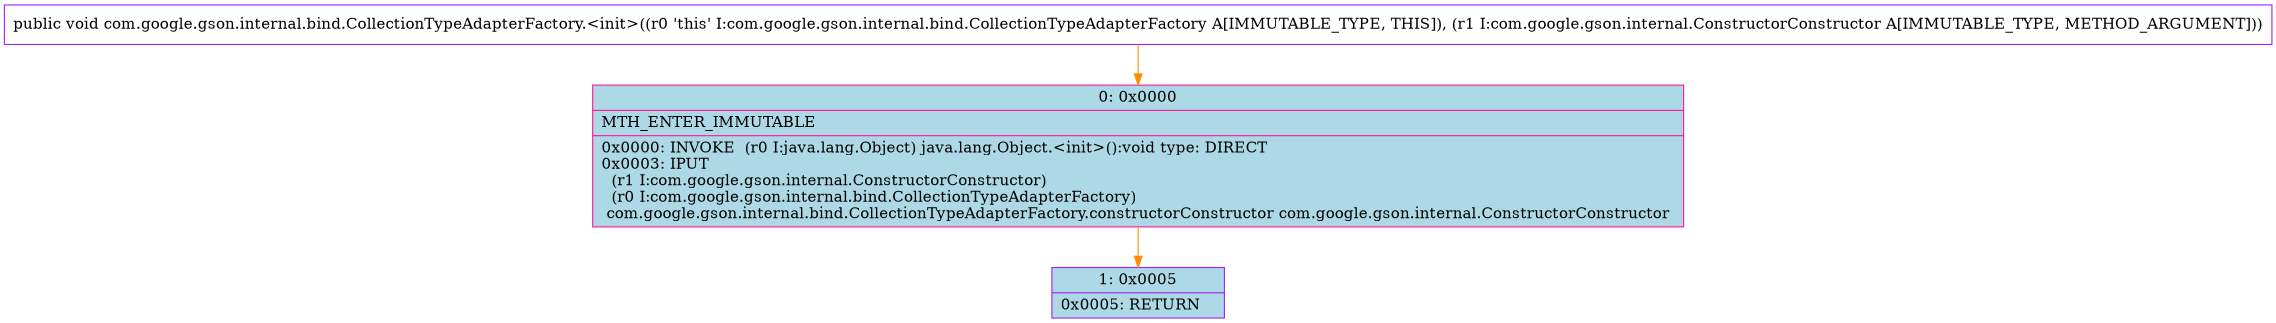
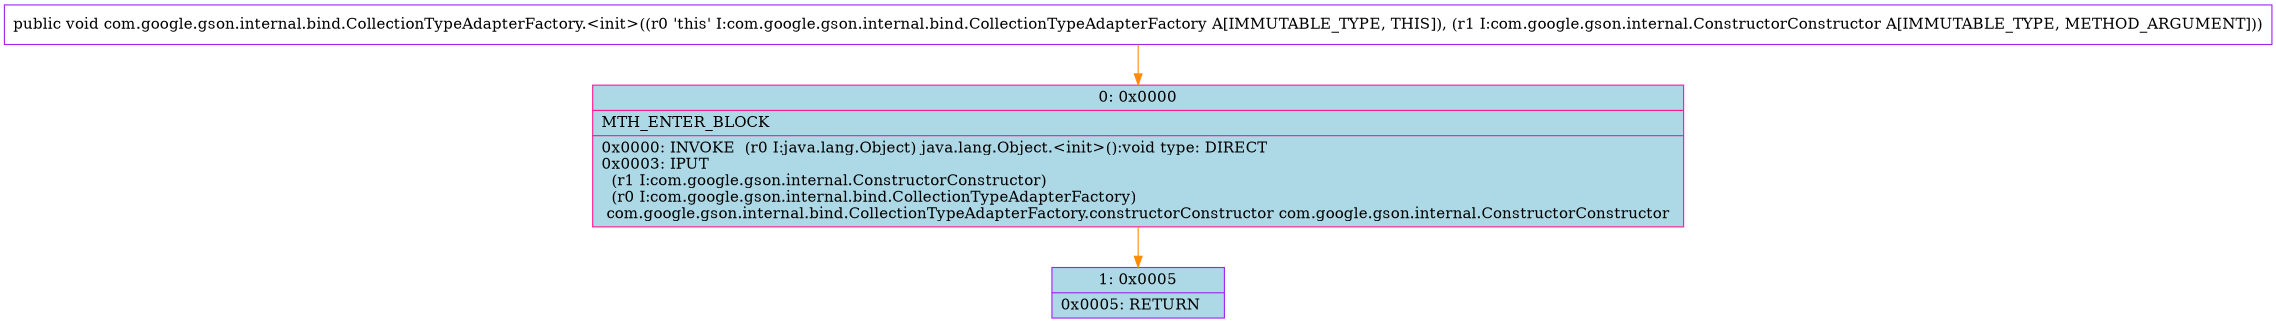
(709, 122) -> (686, 122)
